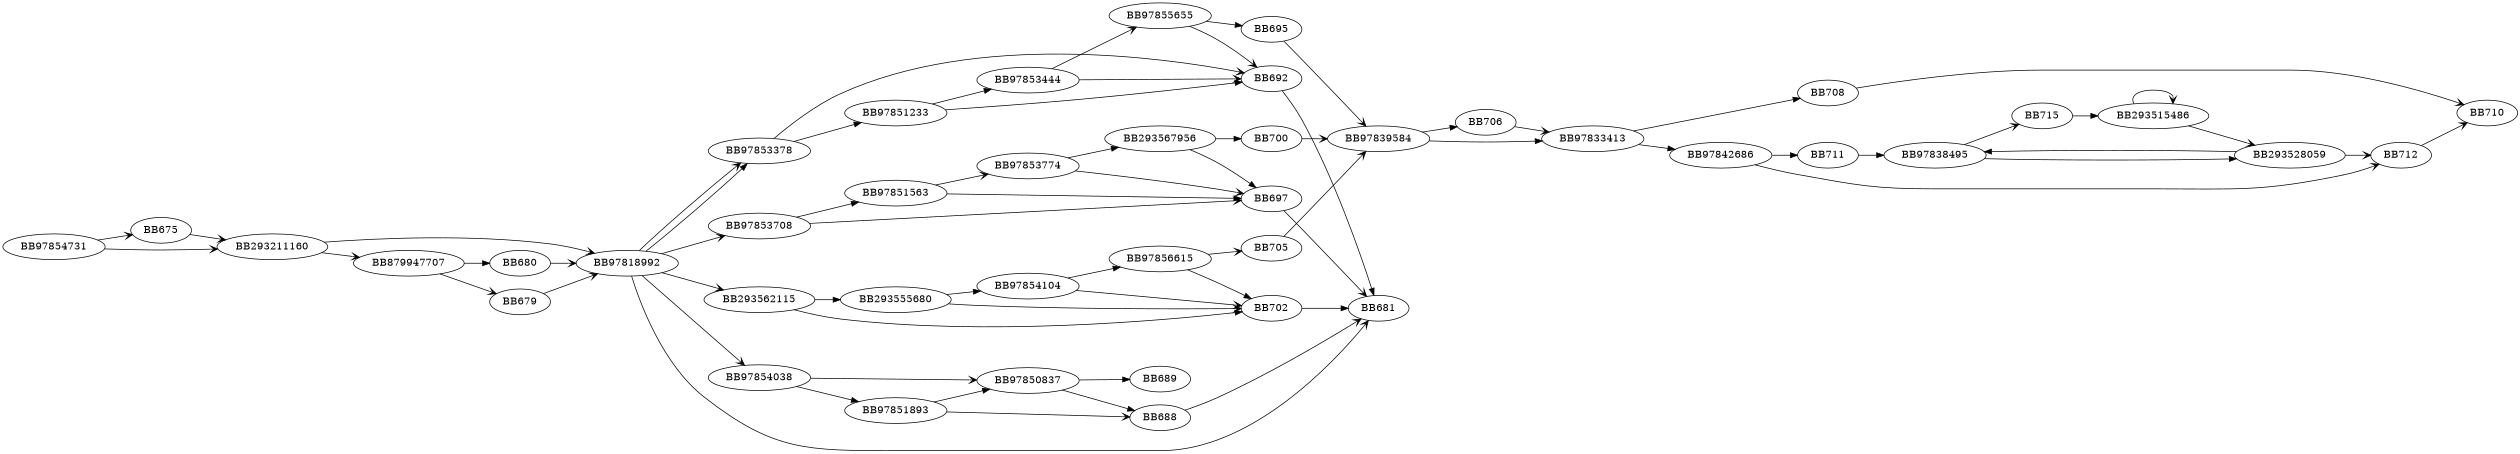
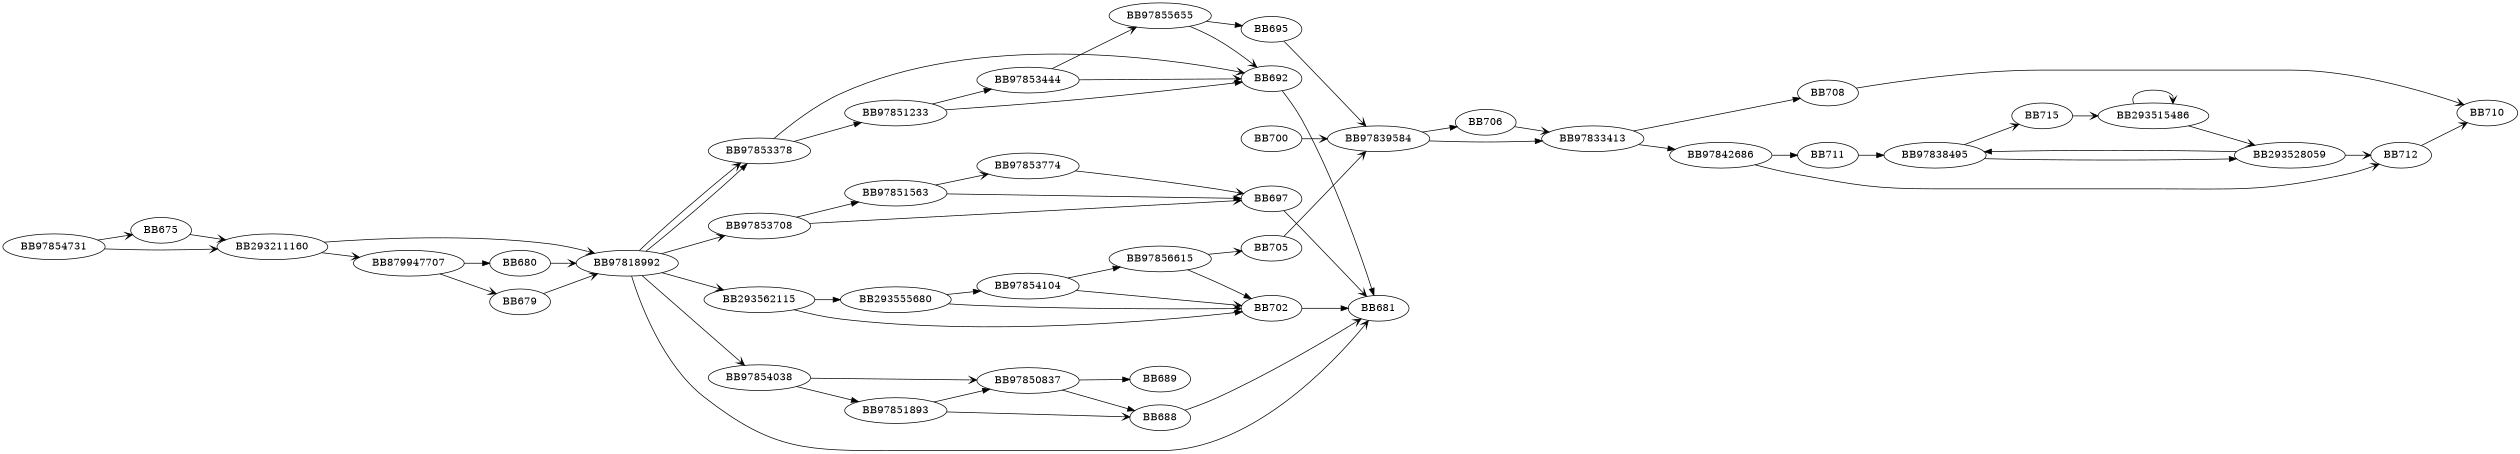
(2082, 116) -> (2082, 116)
(1160, 139) -> none
